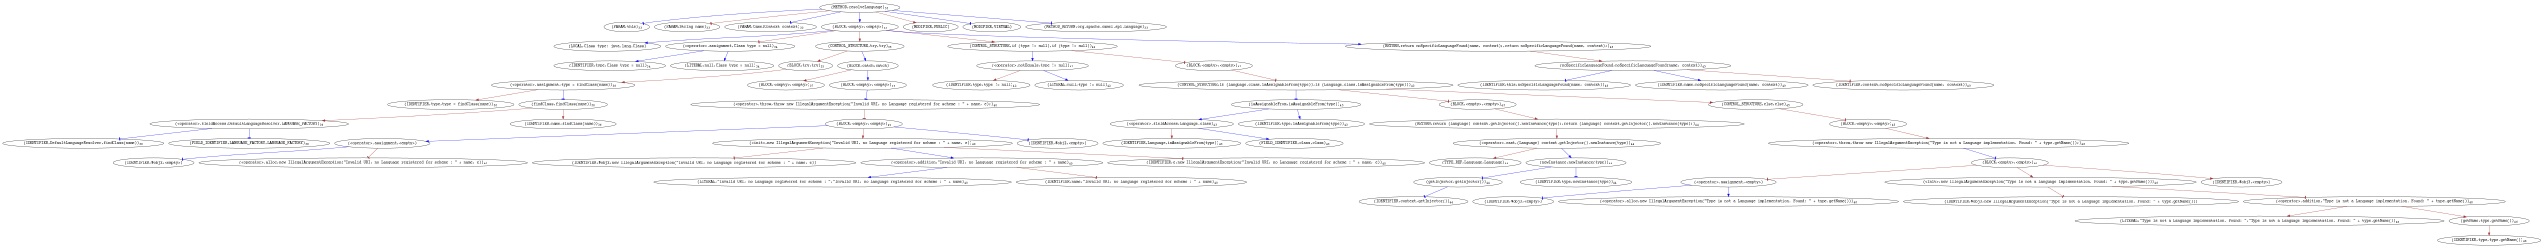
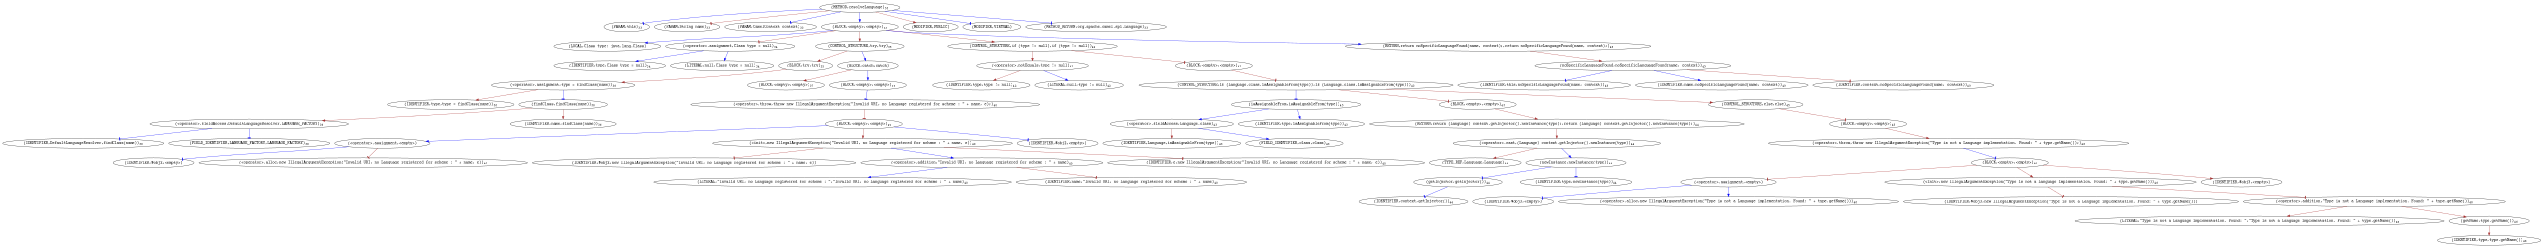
(1033, 55) -> (1033, 55)
